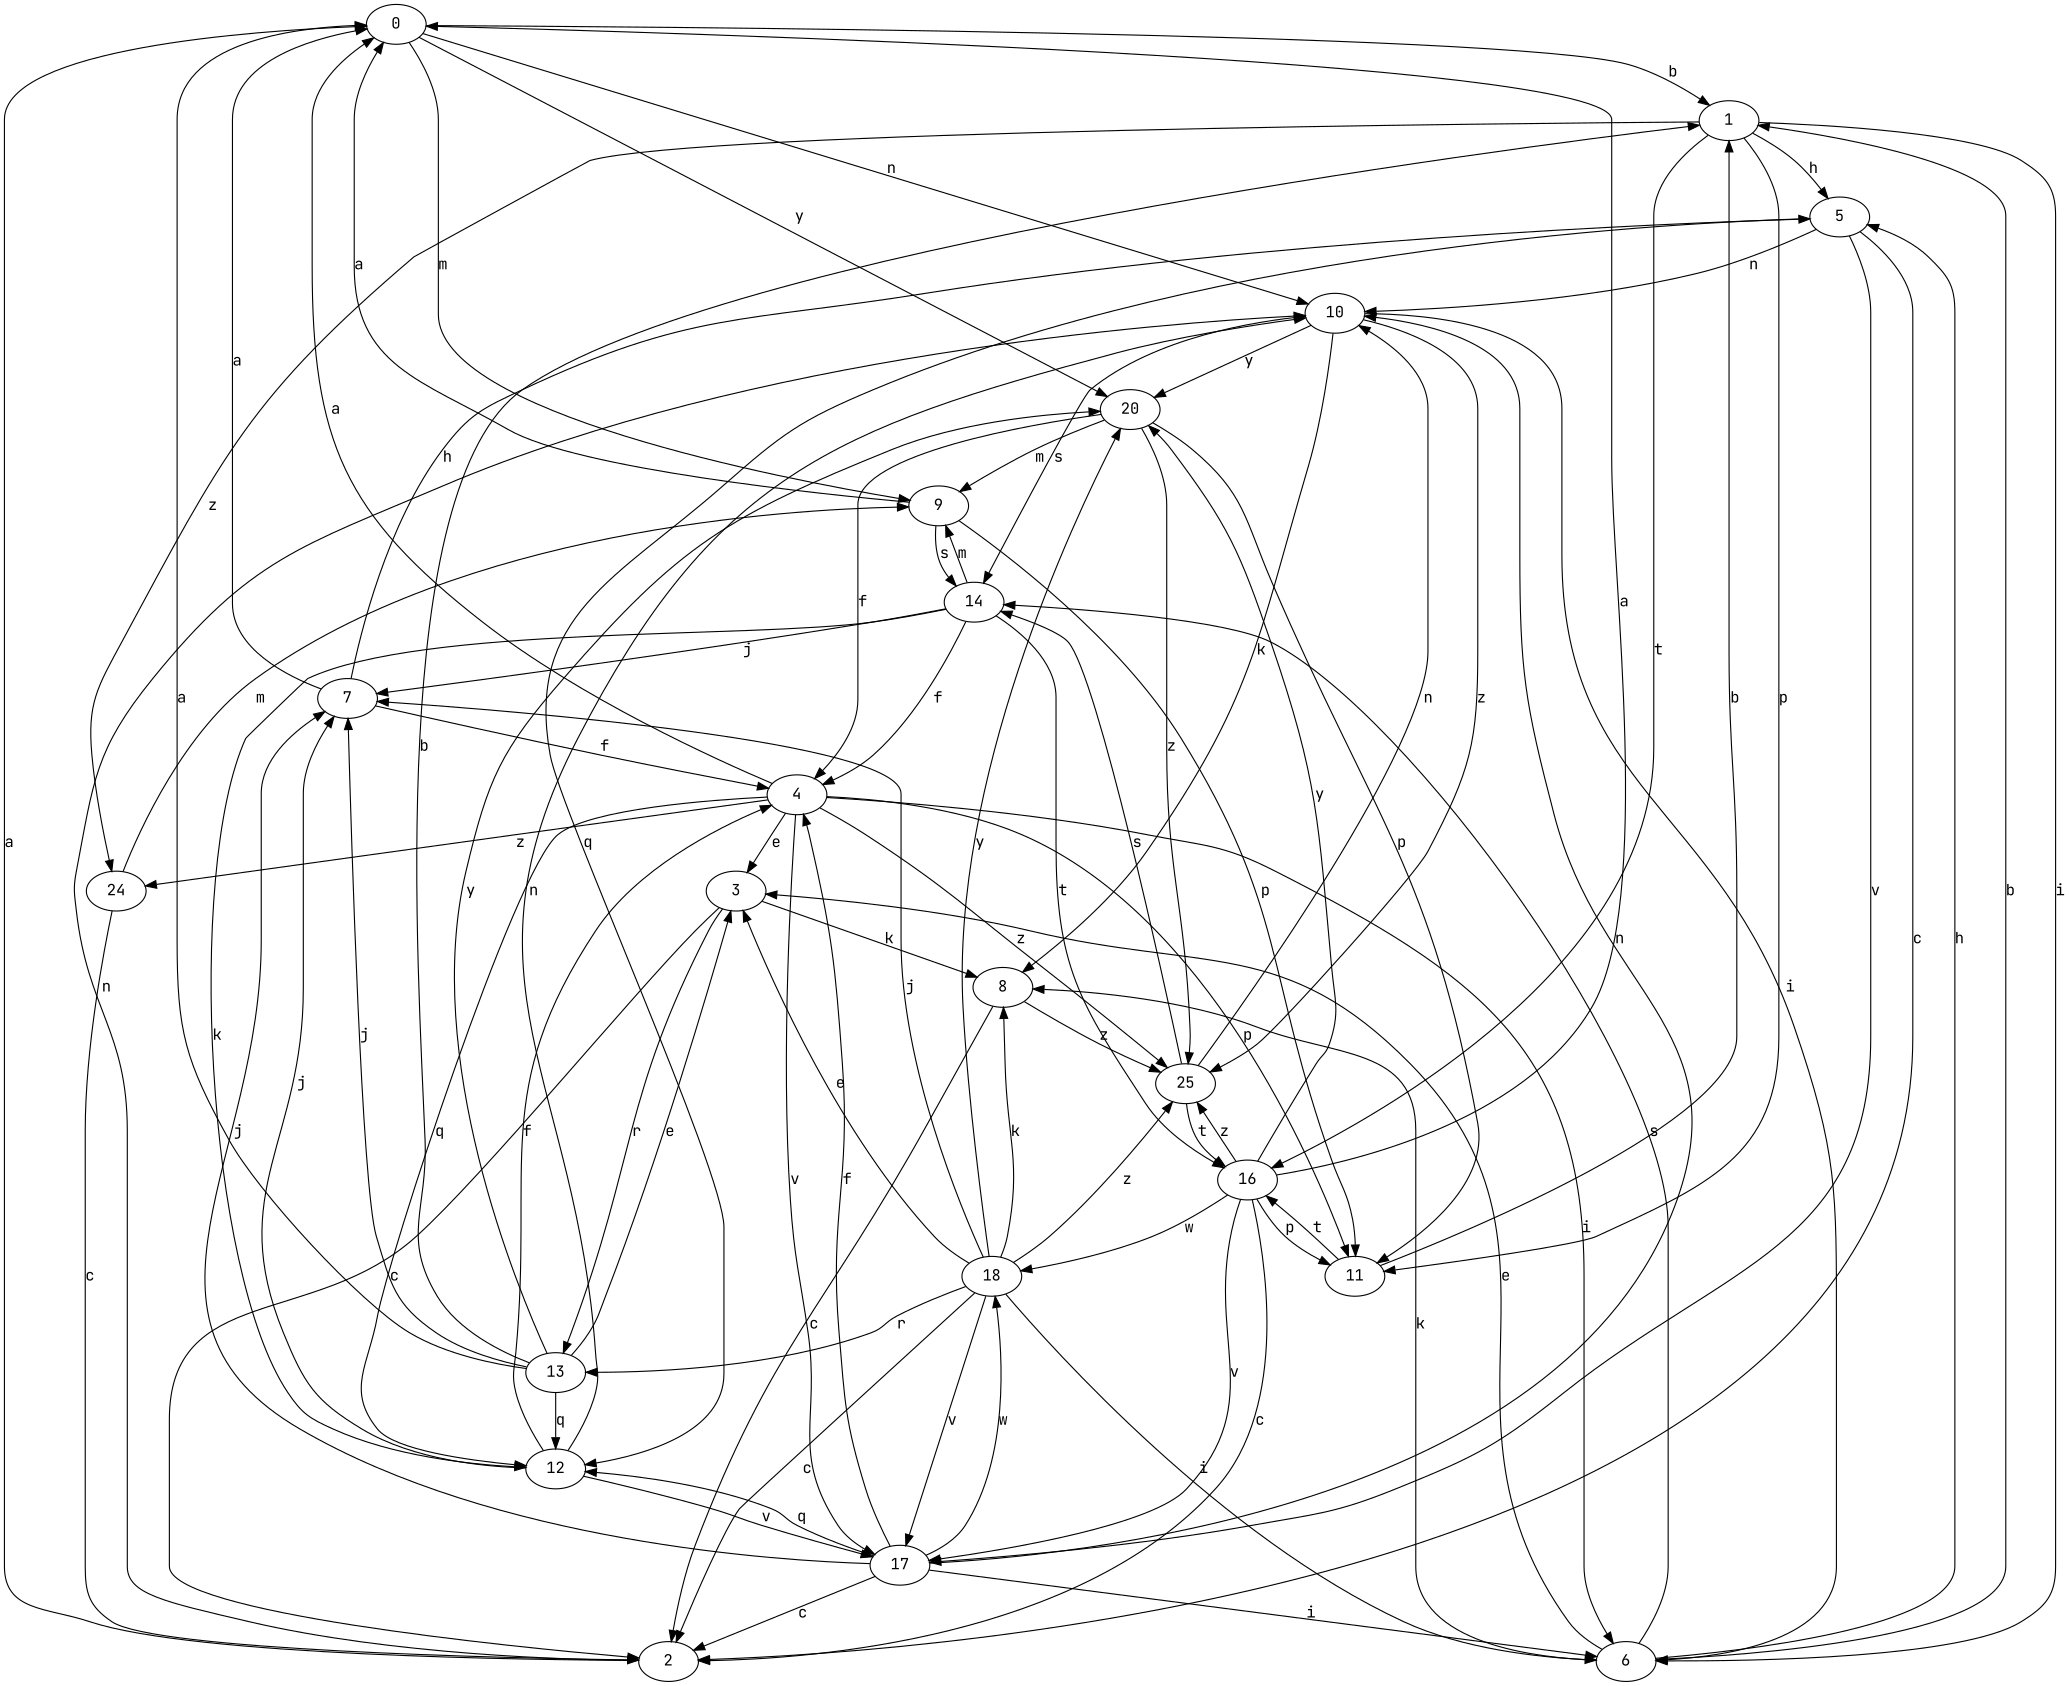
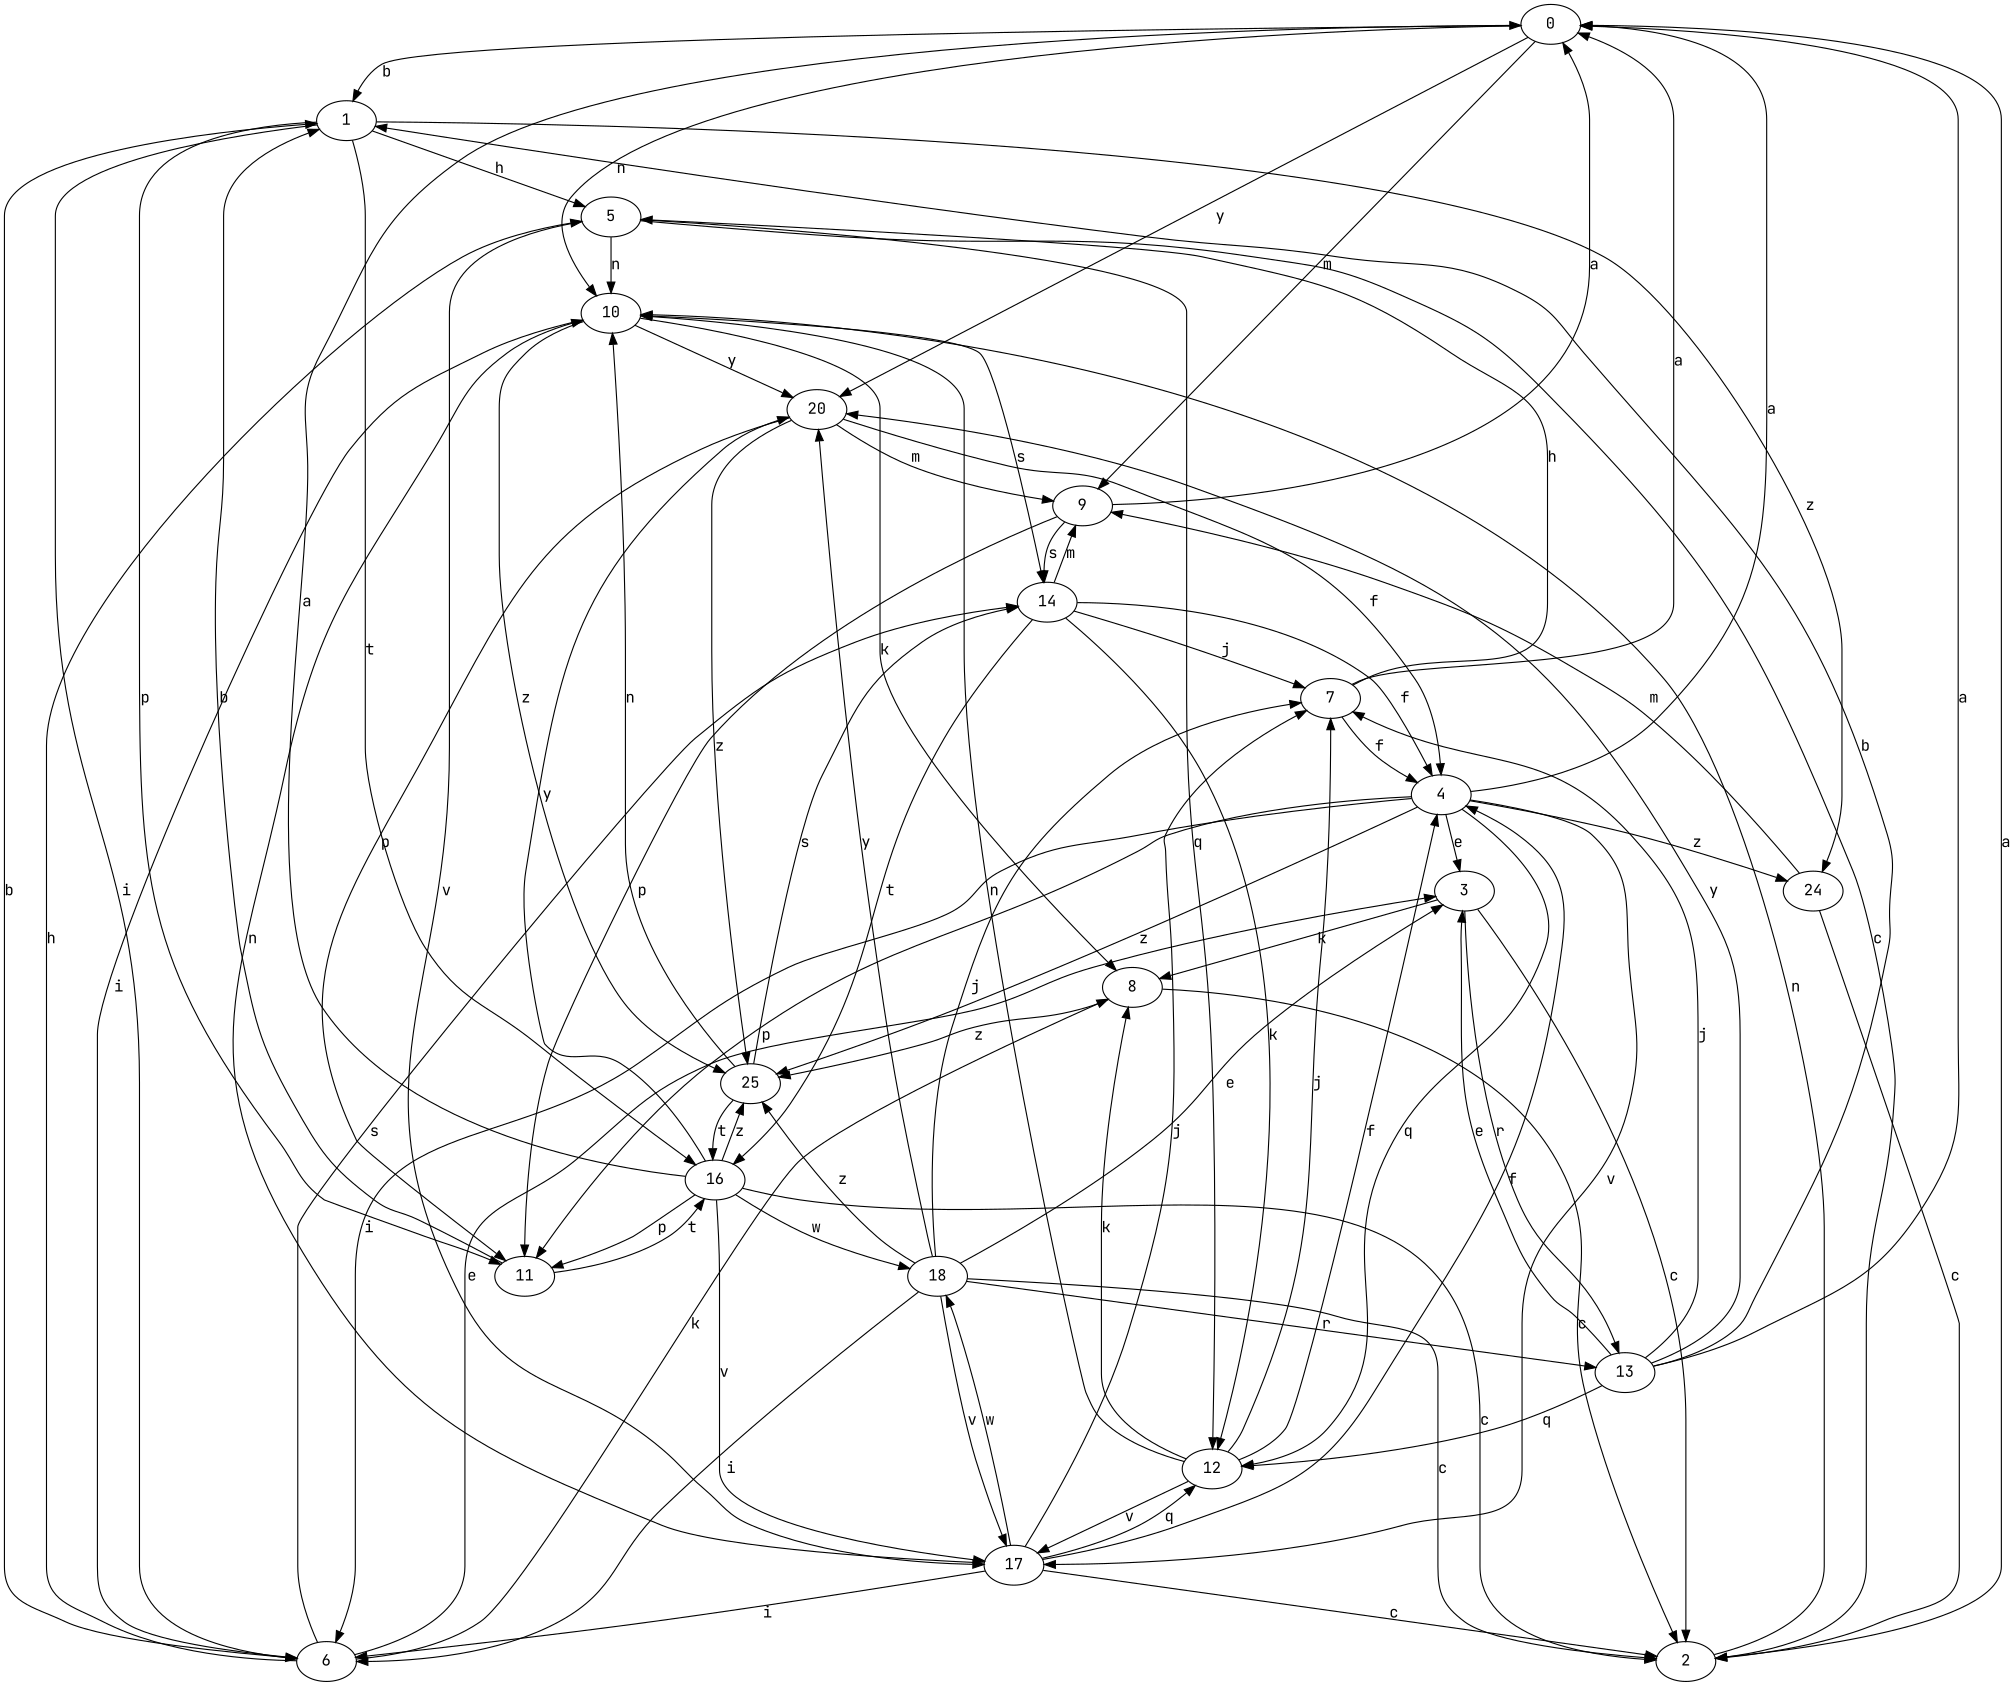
(1011, 1139) -> (1101, 1259)
